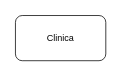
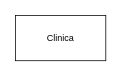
(60, 38) -> (60, 38)
